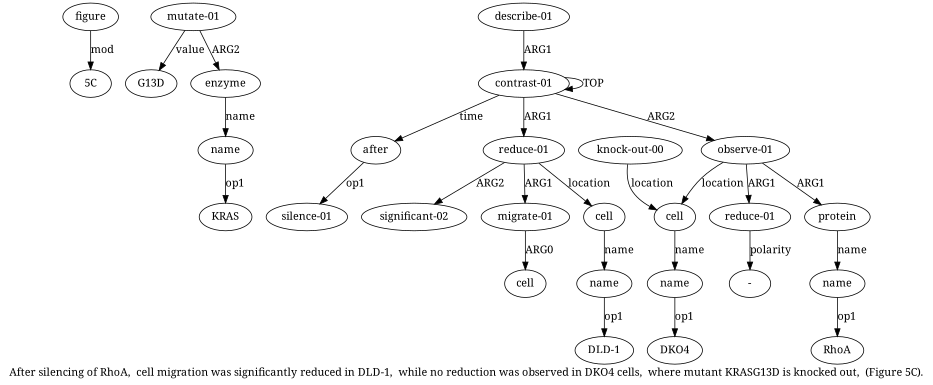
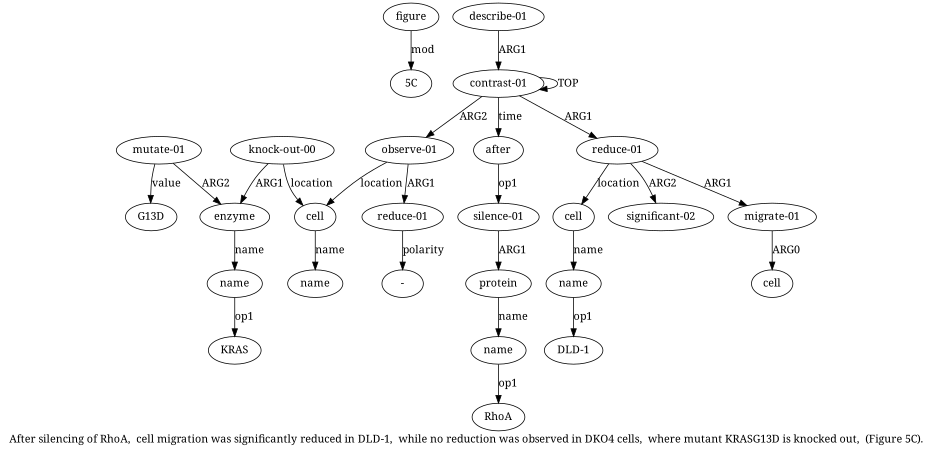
none -> (255, 179)
(789, 182) -> (498, 246)
(675, 350) -> none
